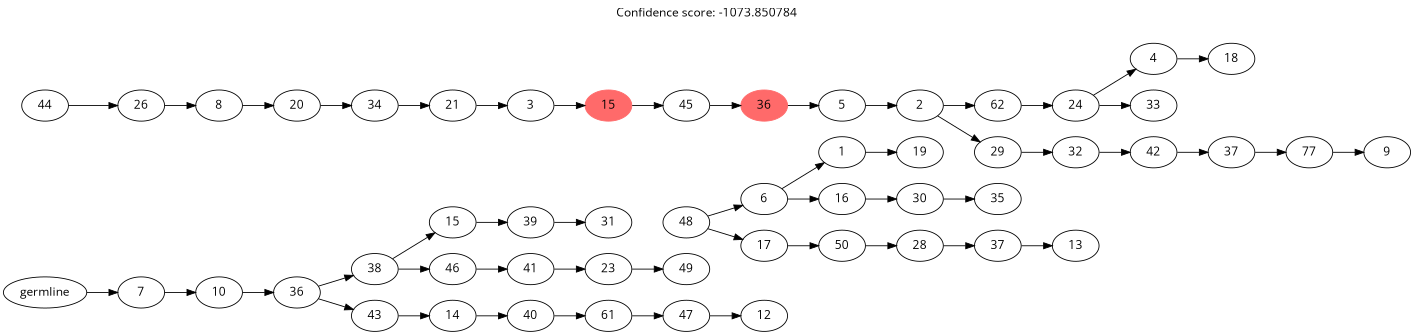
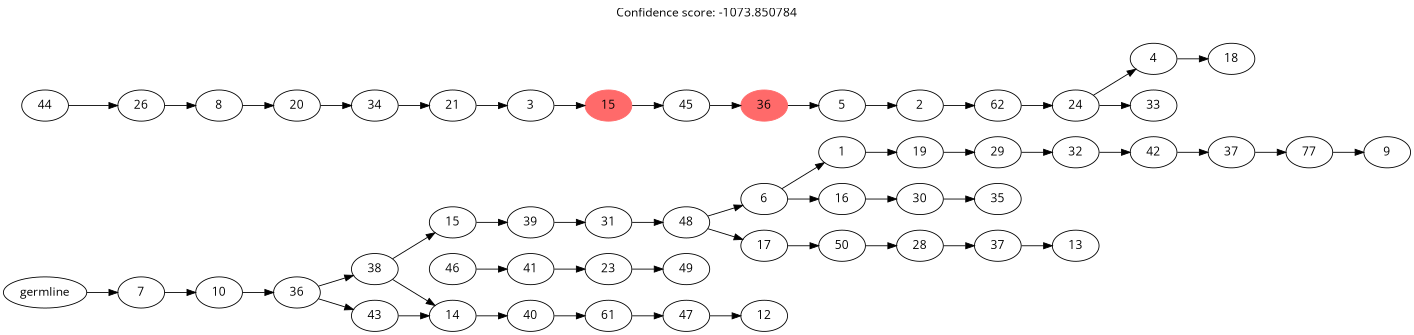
(955, 127) -> (955, 152)
none -> (643, 222)
(410, 269) -> (410, 290)
